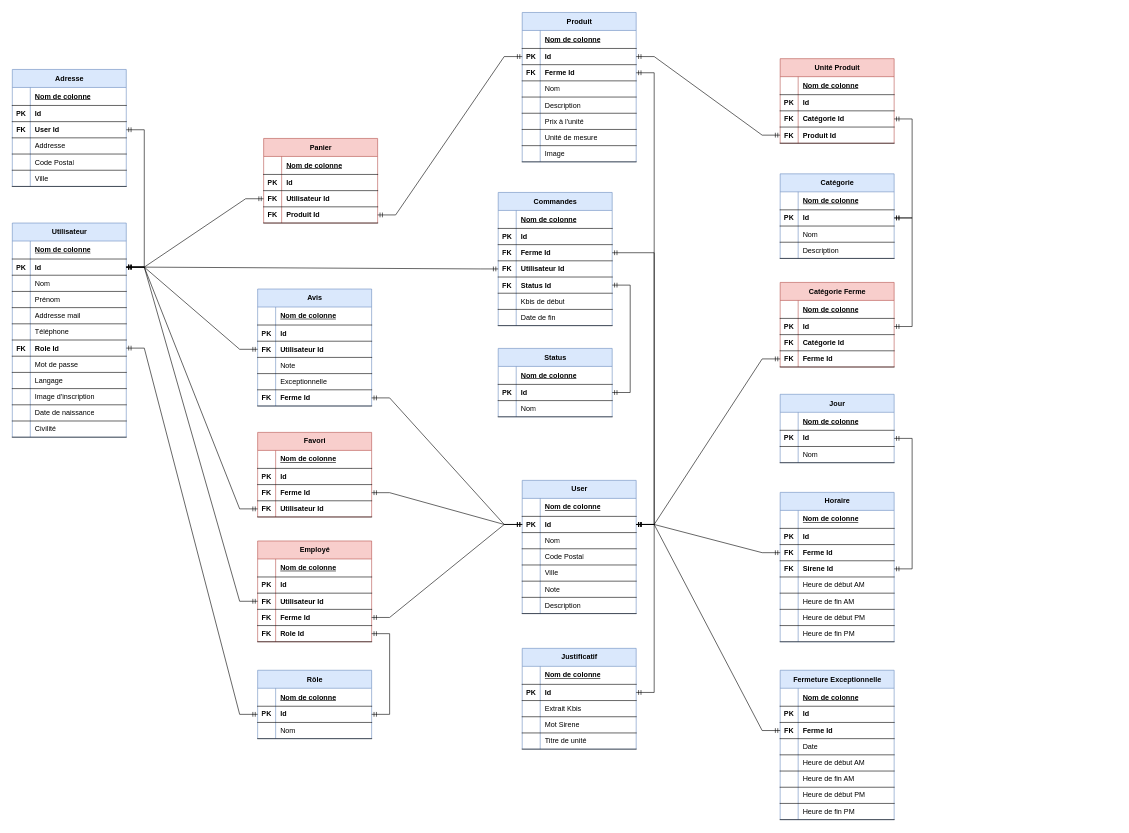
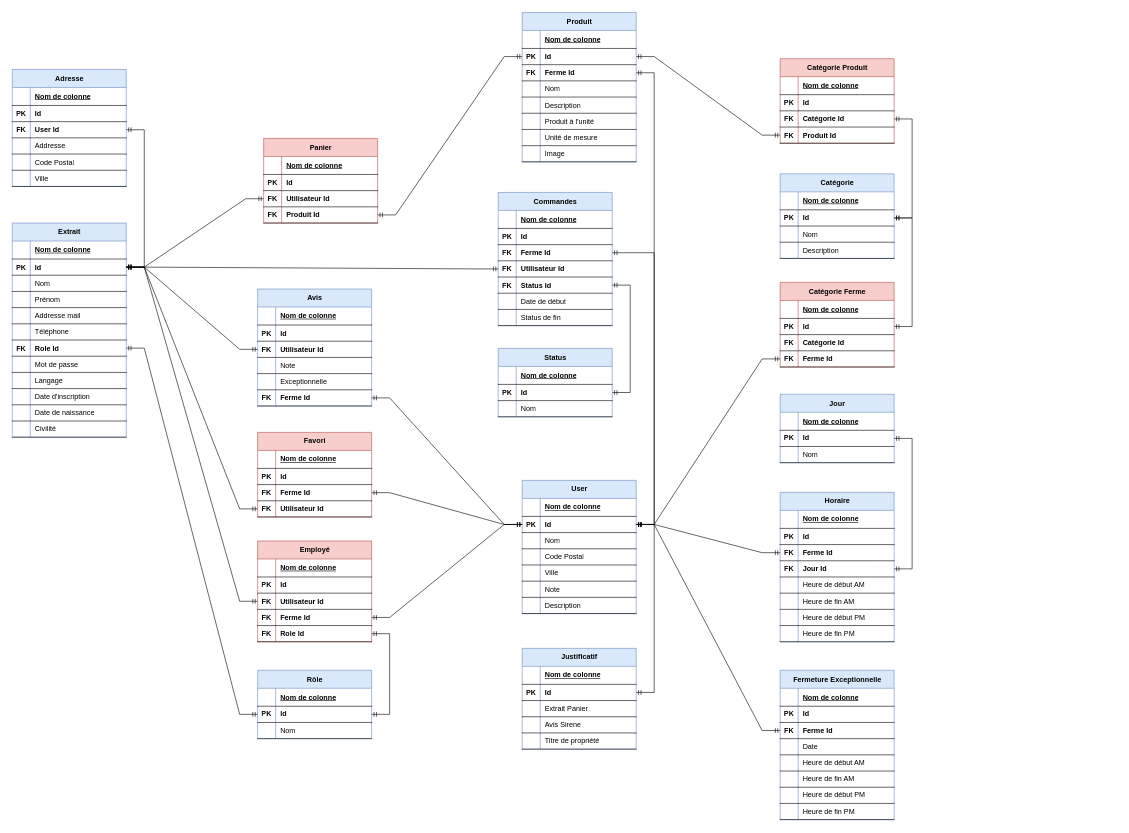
(838, 68) -> (838, 68)
(568, 122) -> (574, 122)
(70, 232) -> (70, 232)
(545, 302) -> (545, 302)
(540, 318) -> (545, 318)
(69, 397) -> (67, 397)
(819, 569) -> (816, 569)
(566, 709) -> (571, 709)
(563, 725) -> (564, 725)
(570, 741) -> (578, 741)
